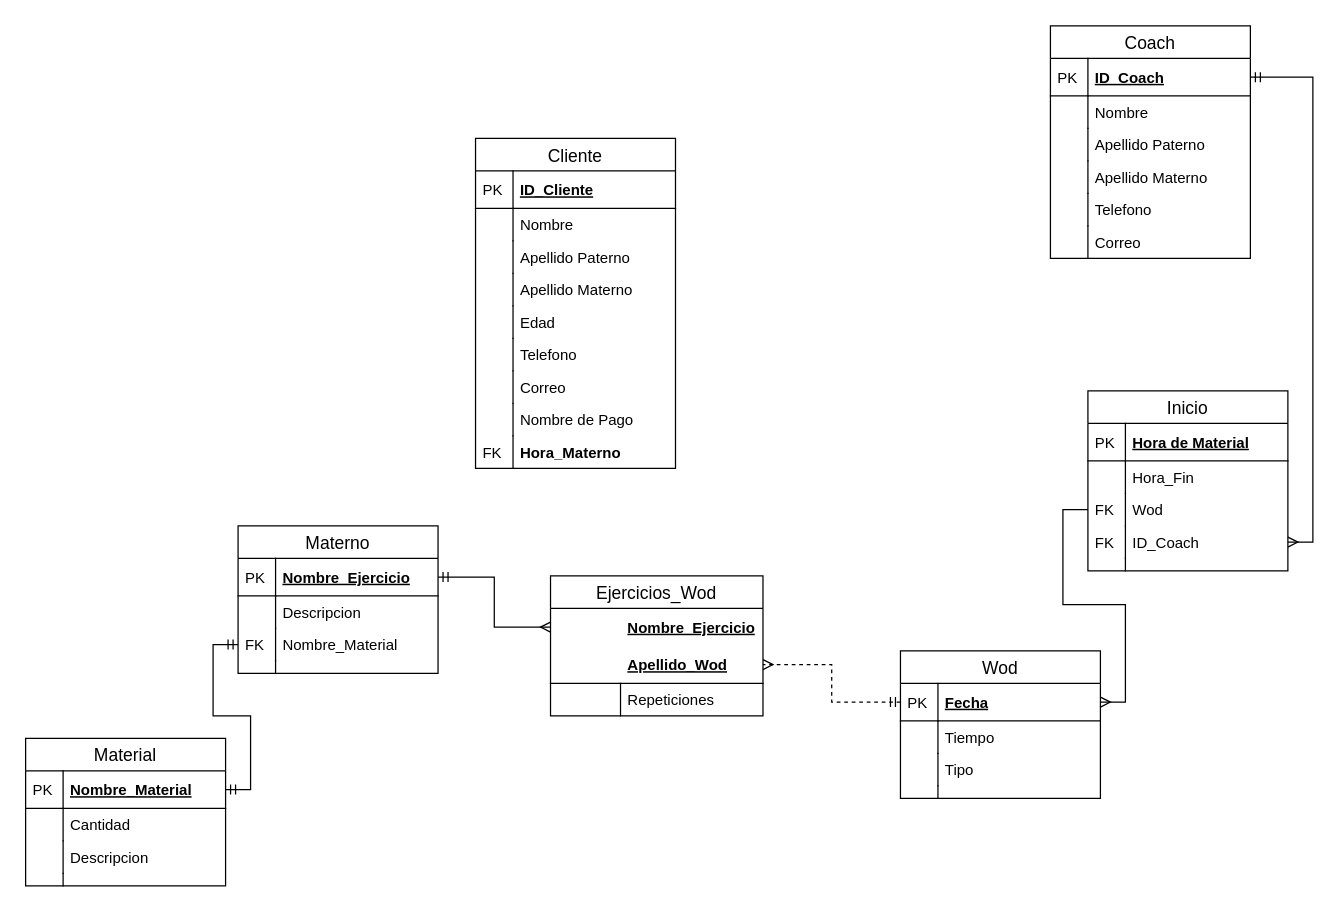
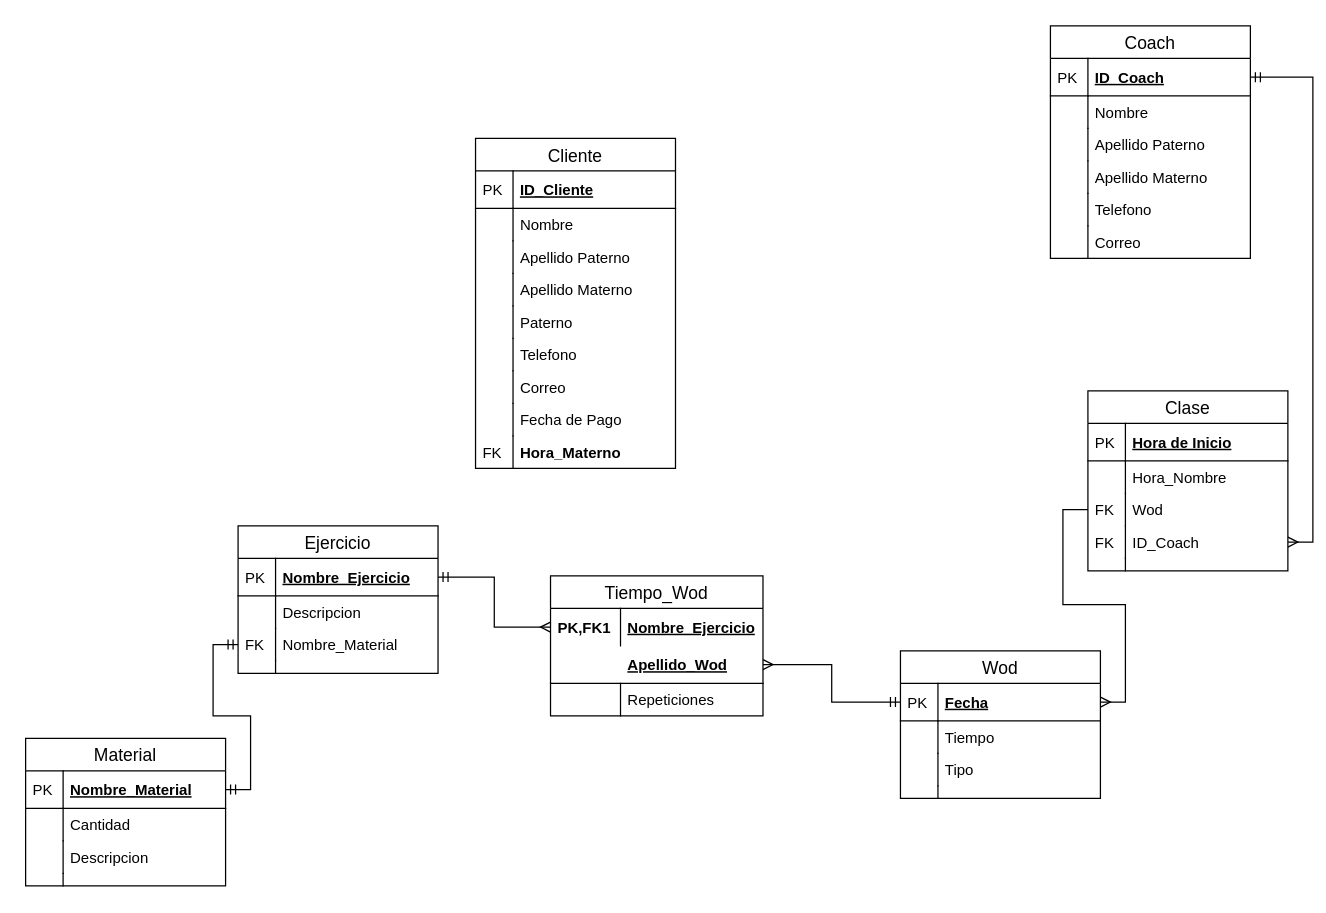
(537, 323) -> (549, 323)
(1188, 408) -> (1188, 408)
(575, 420) -> (571, 420)
(1192, 443) -> (1184, 443)
(1164, 478) -> (1179, 478)
(338, 543) -> (338, 543)
(656, 593) -> (656, 593)
none -> (586, 627)
(832, 683) -> (832, 683)
